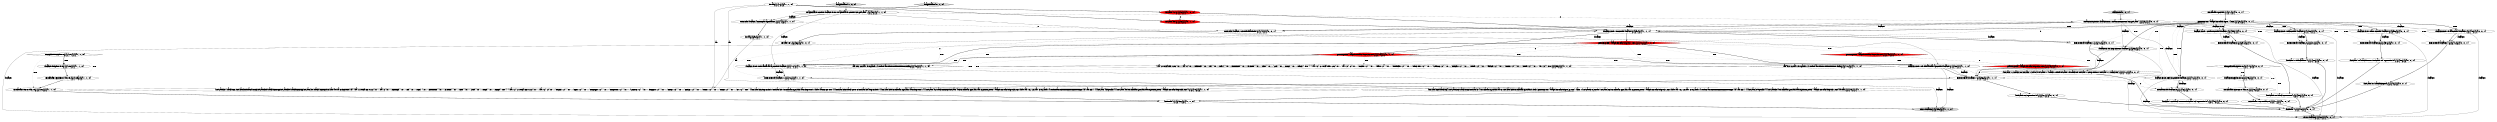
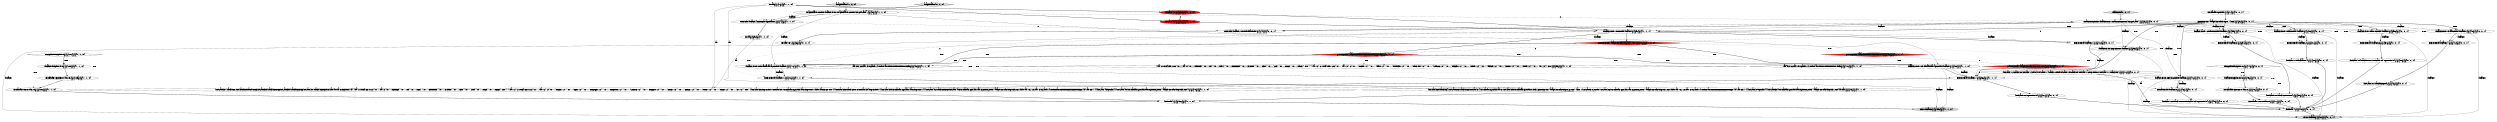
(2141, 84) -> (2141, 84)
